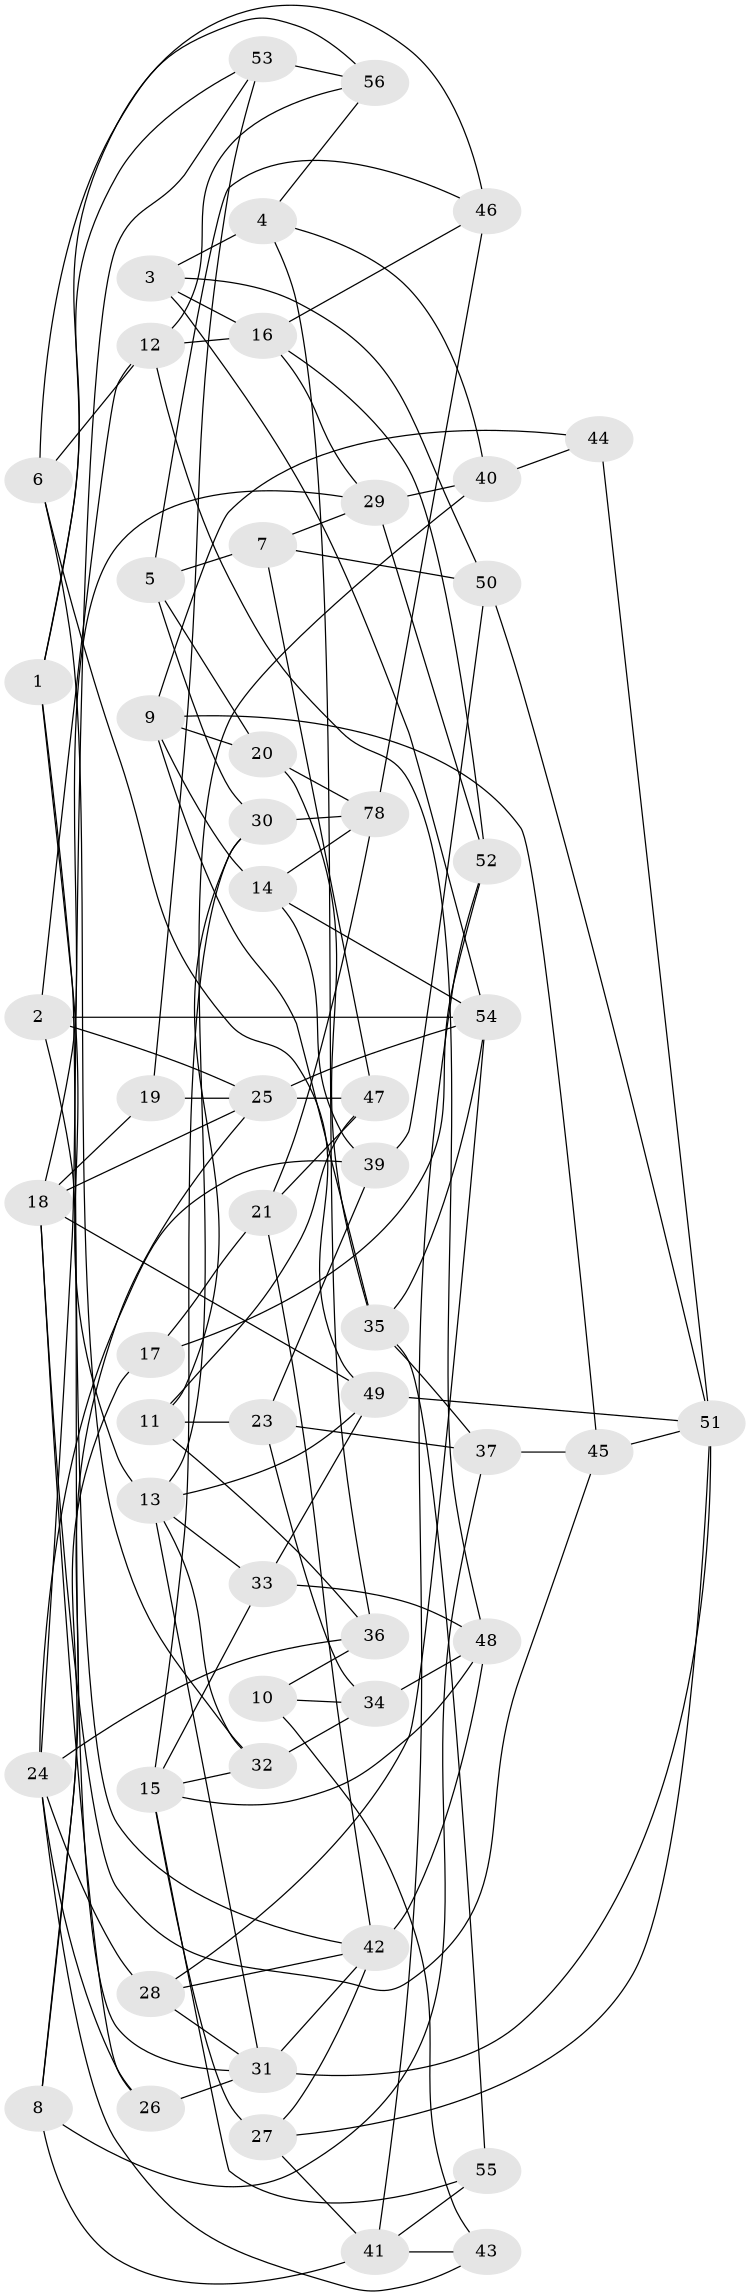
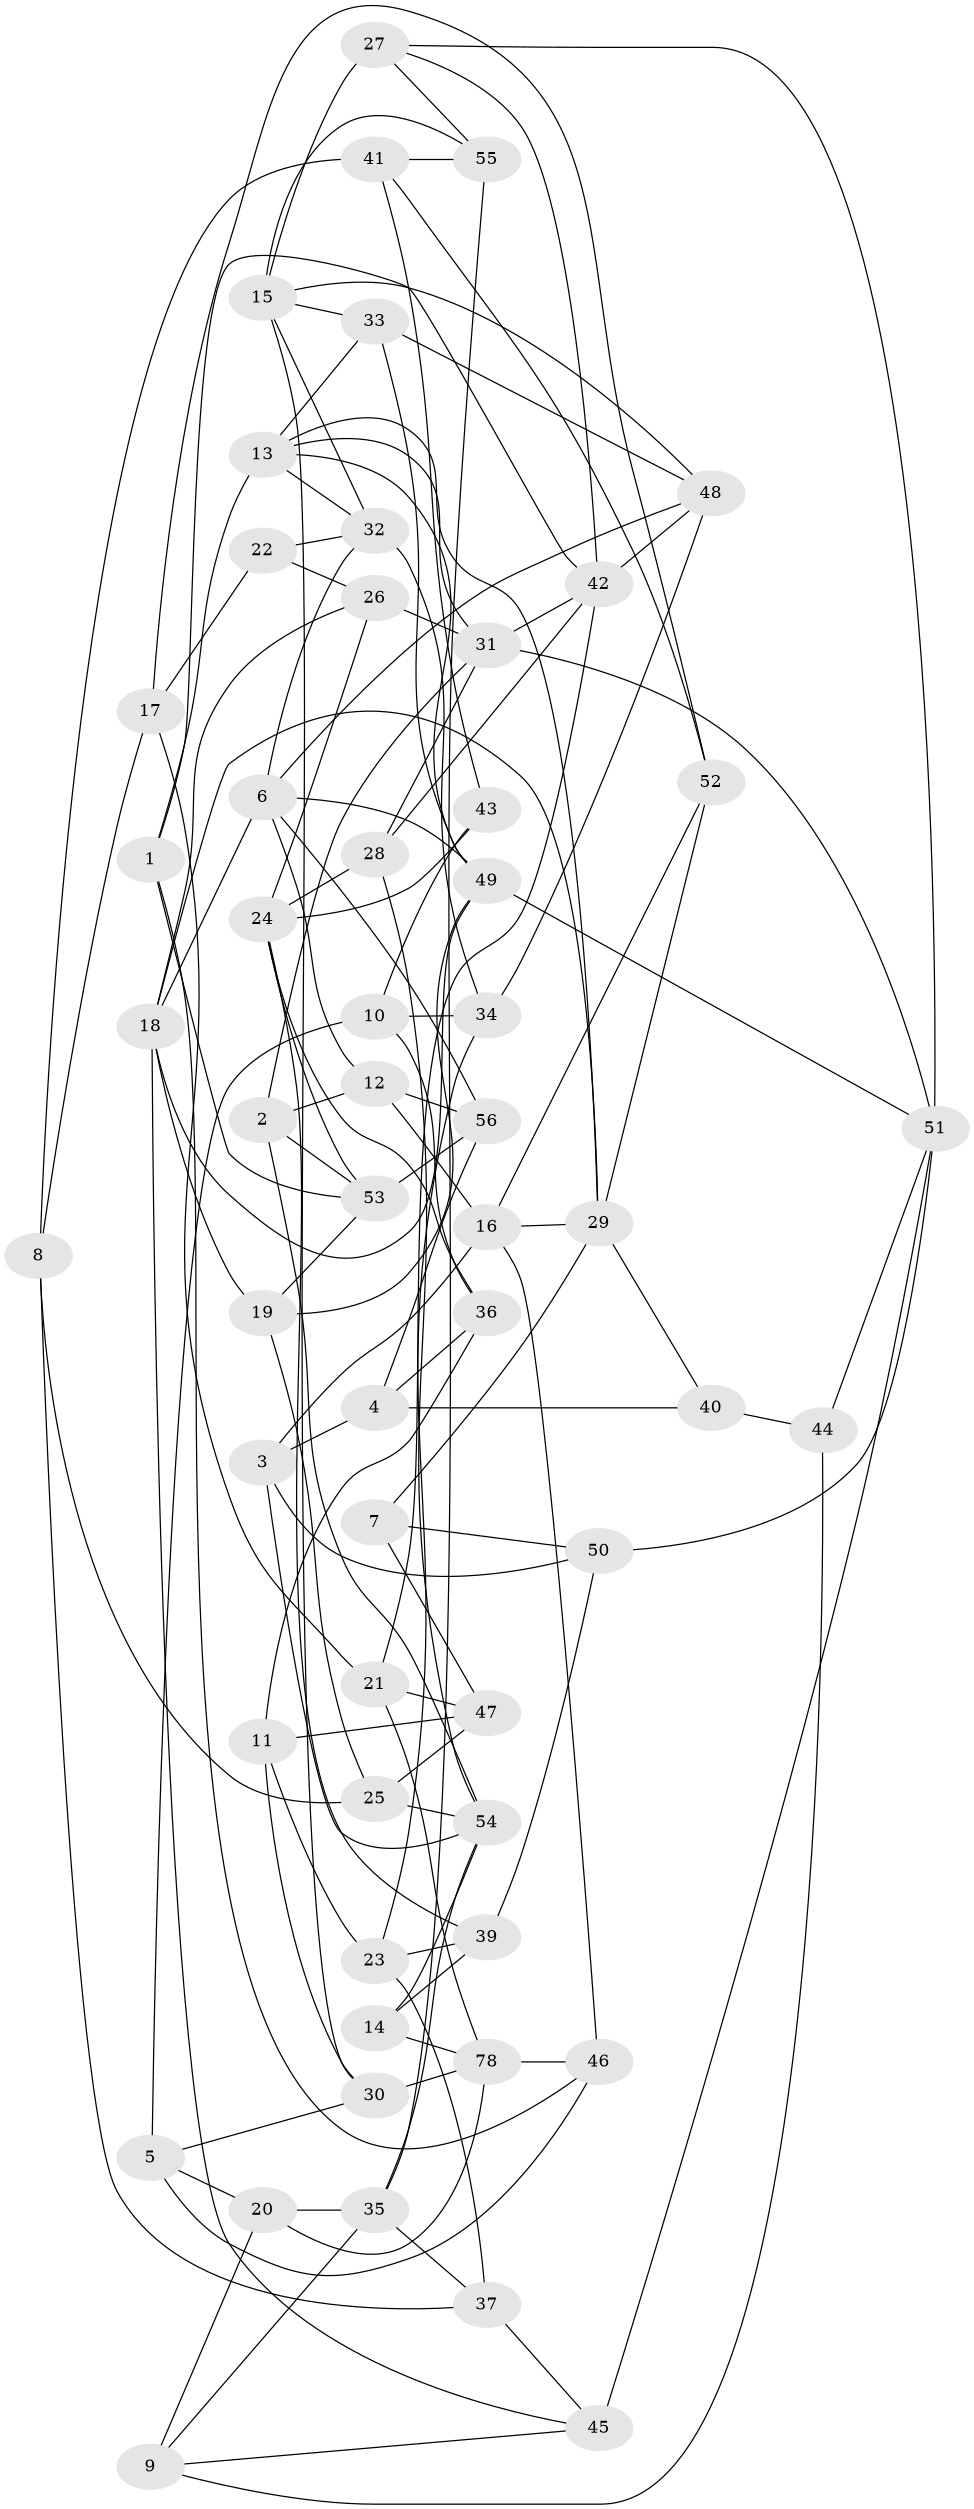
none -> (263, 551)
(207, 563) -> (171, 1542)
(198, 808) -> none
(200, 912) -> (556, 728)
(446, 949) -> (468, 601)
(145, 1050) -> (319, 1159)
none -> (453, 1150)
(151, 1151) -> (207, 912)
(319, 2195) -> (431, 102)
